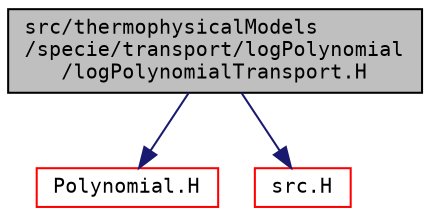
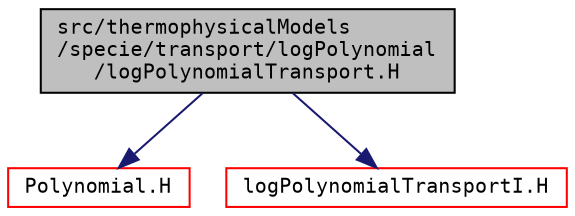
(303, 188) -> (397, 188)
